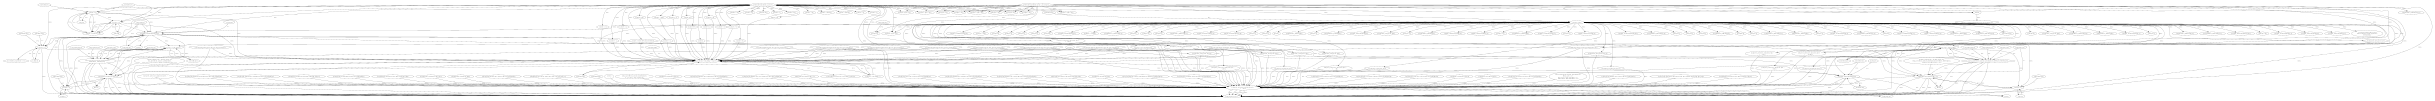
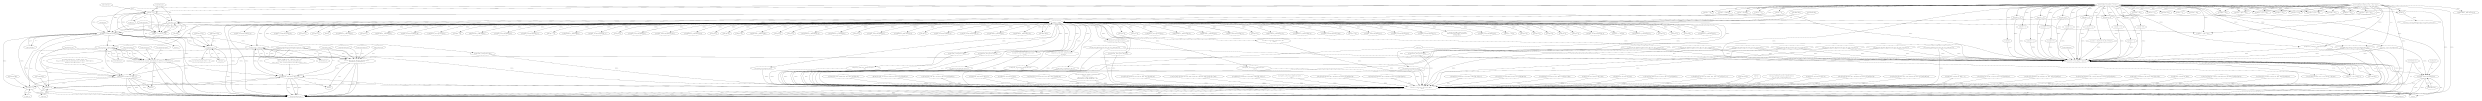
(879, 28) -> (1430, 22)
